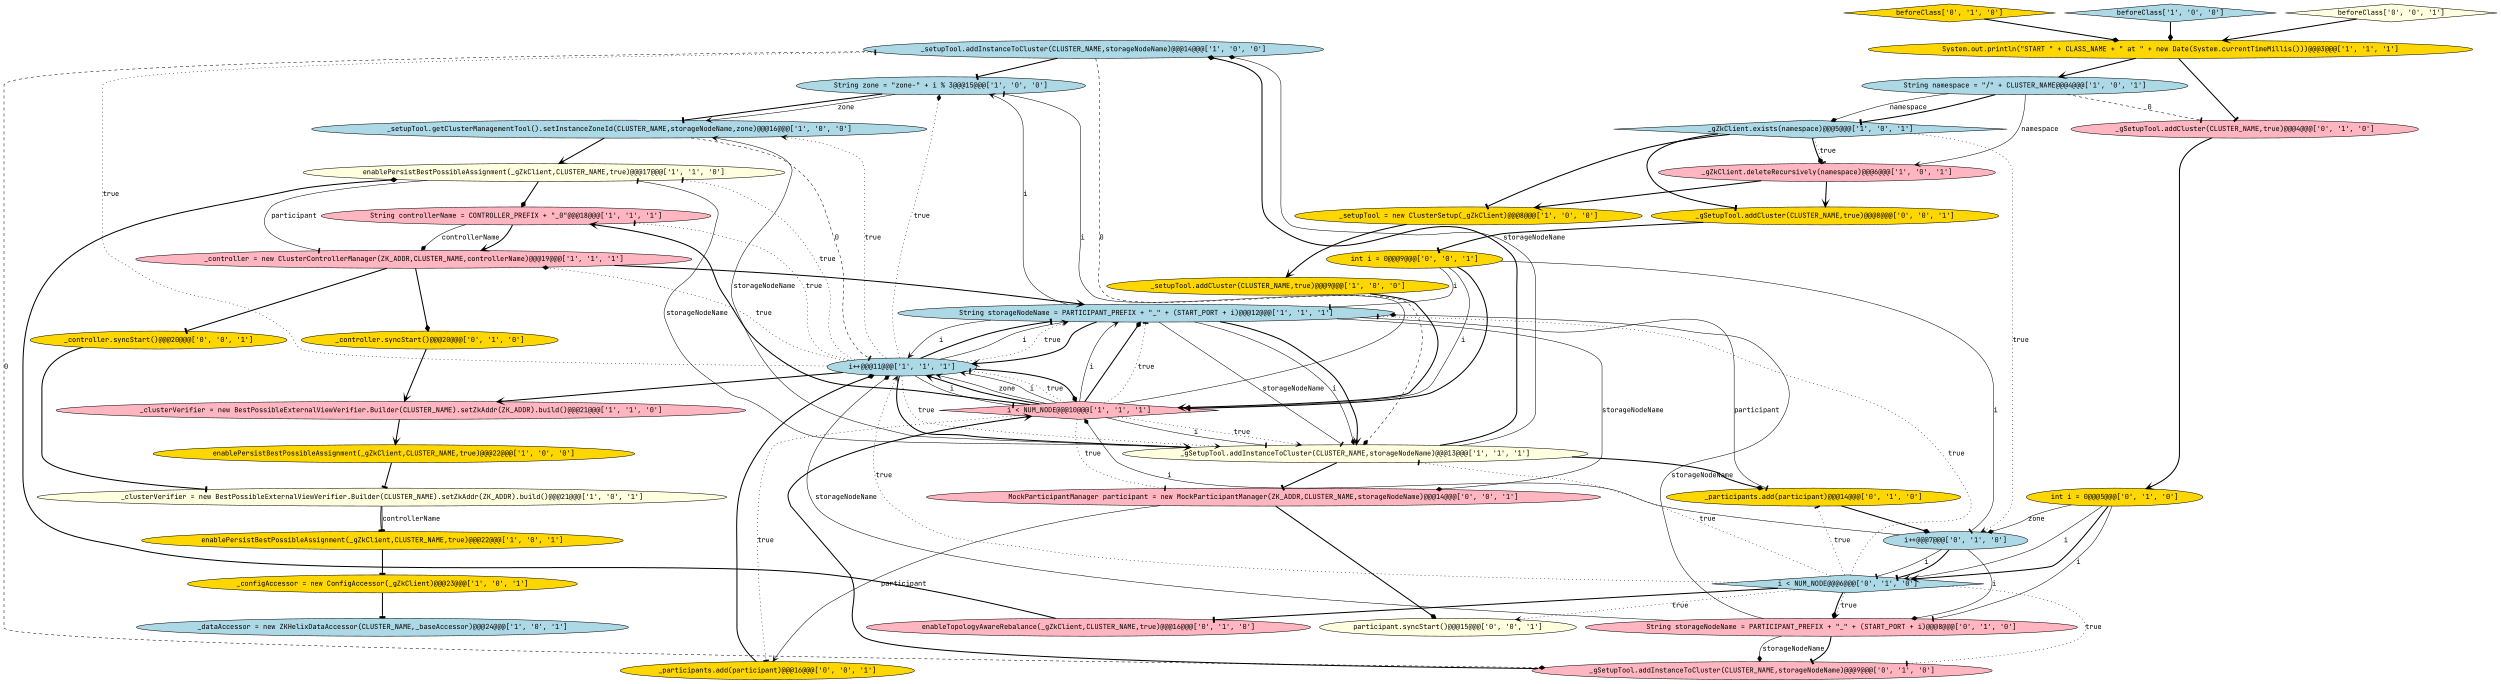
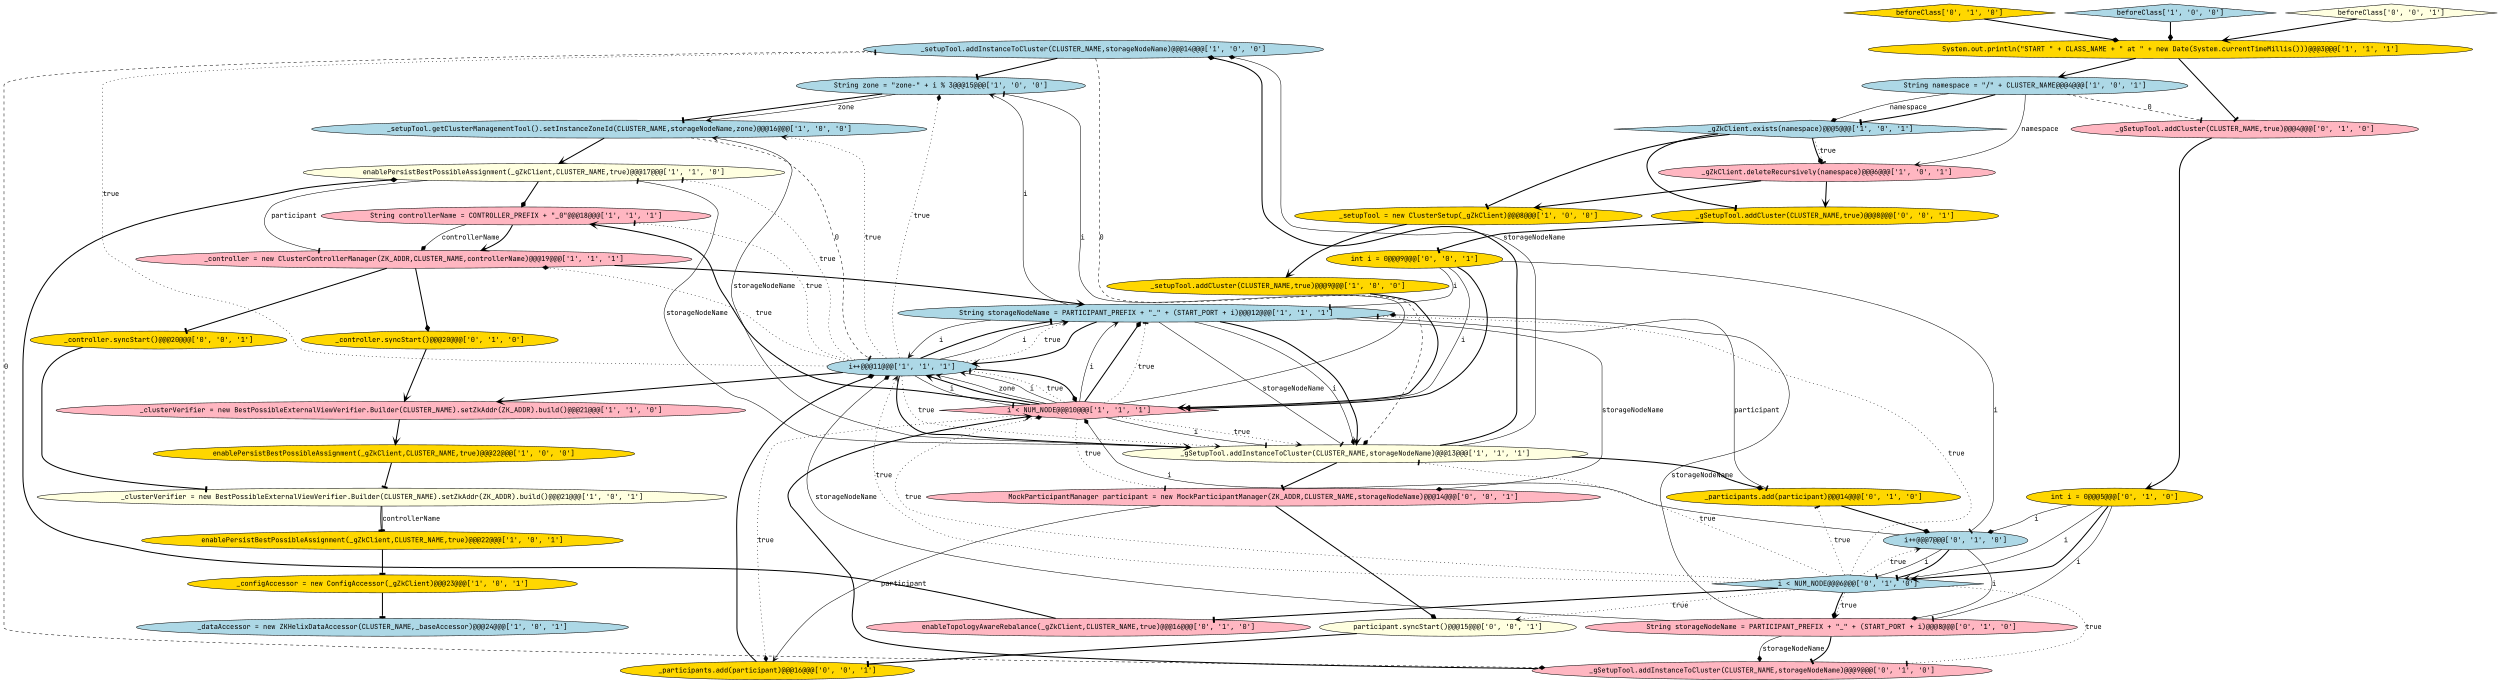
(2012, 300) -> (1887, 560)
(789, 440) -> (789, 440)
(2037, 519) -> (2037, 519)
none -> (1244, 549)
none -> (1113, 649)
